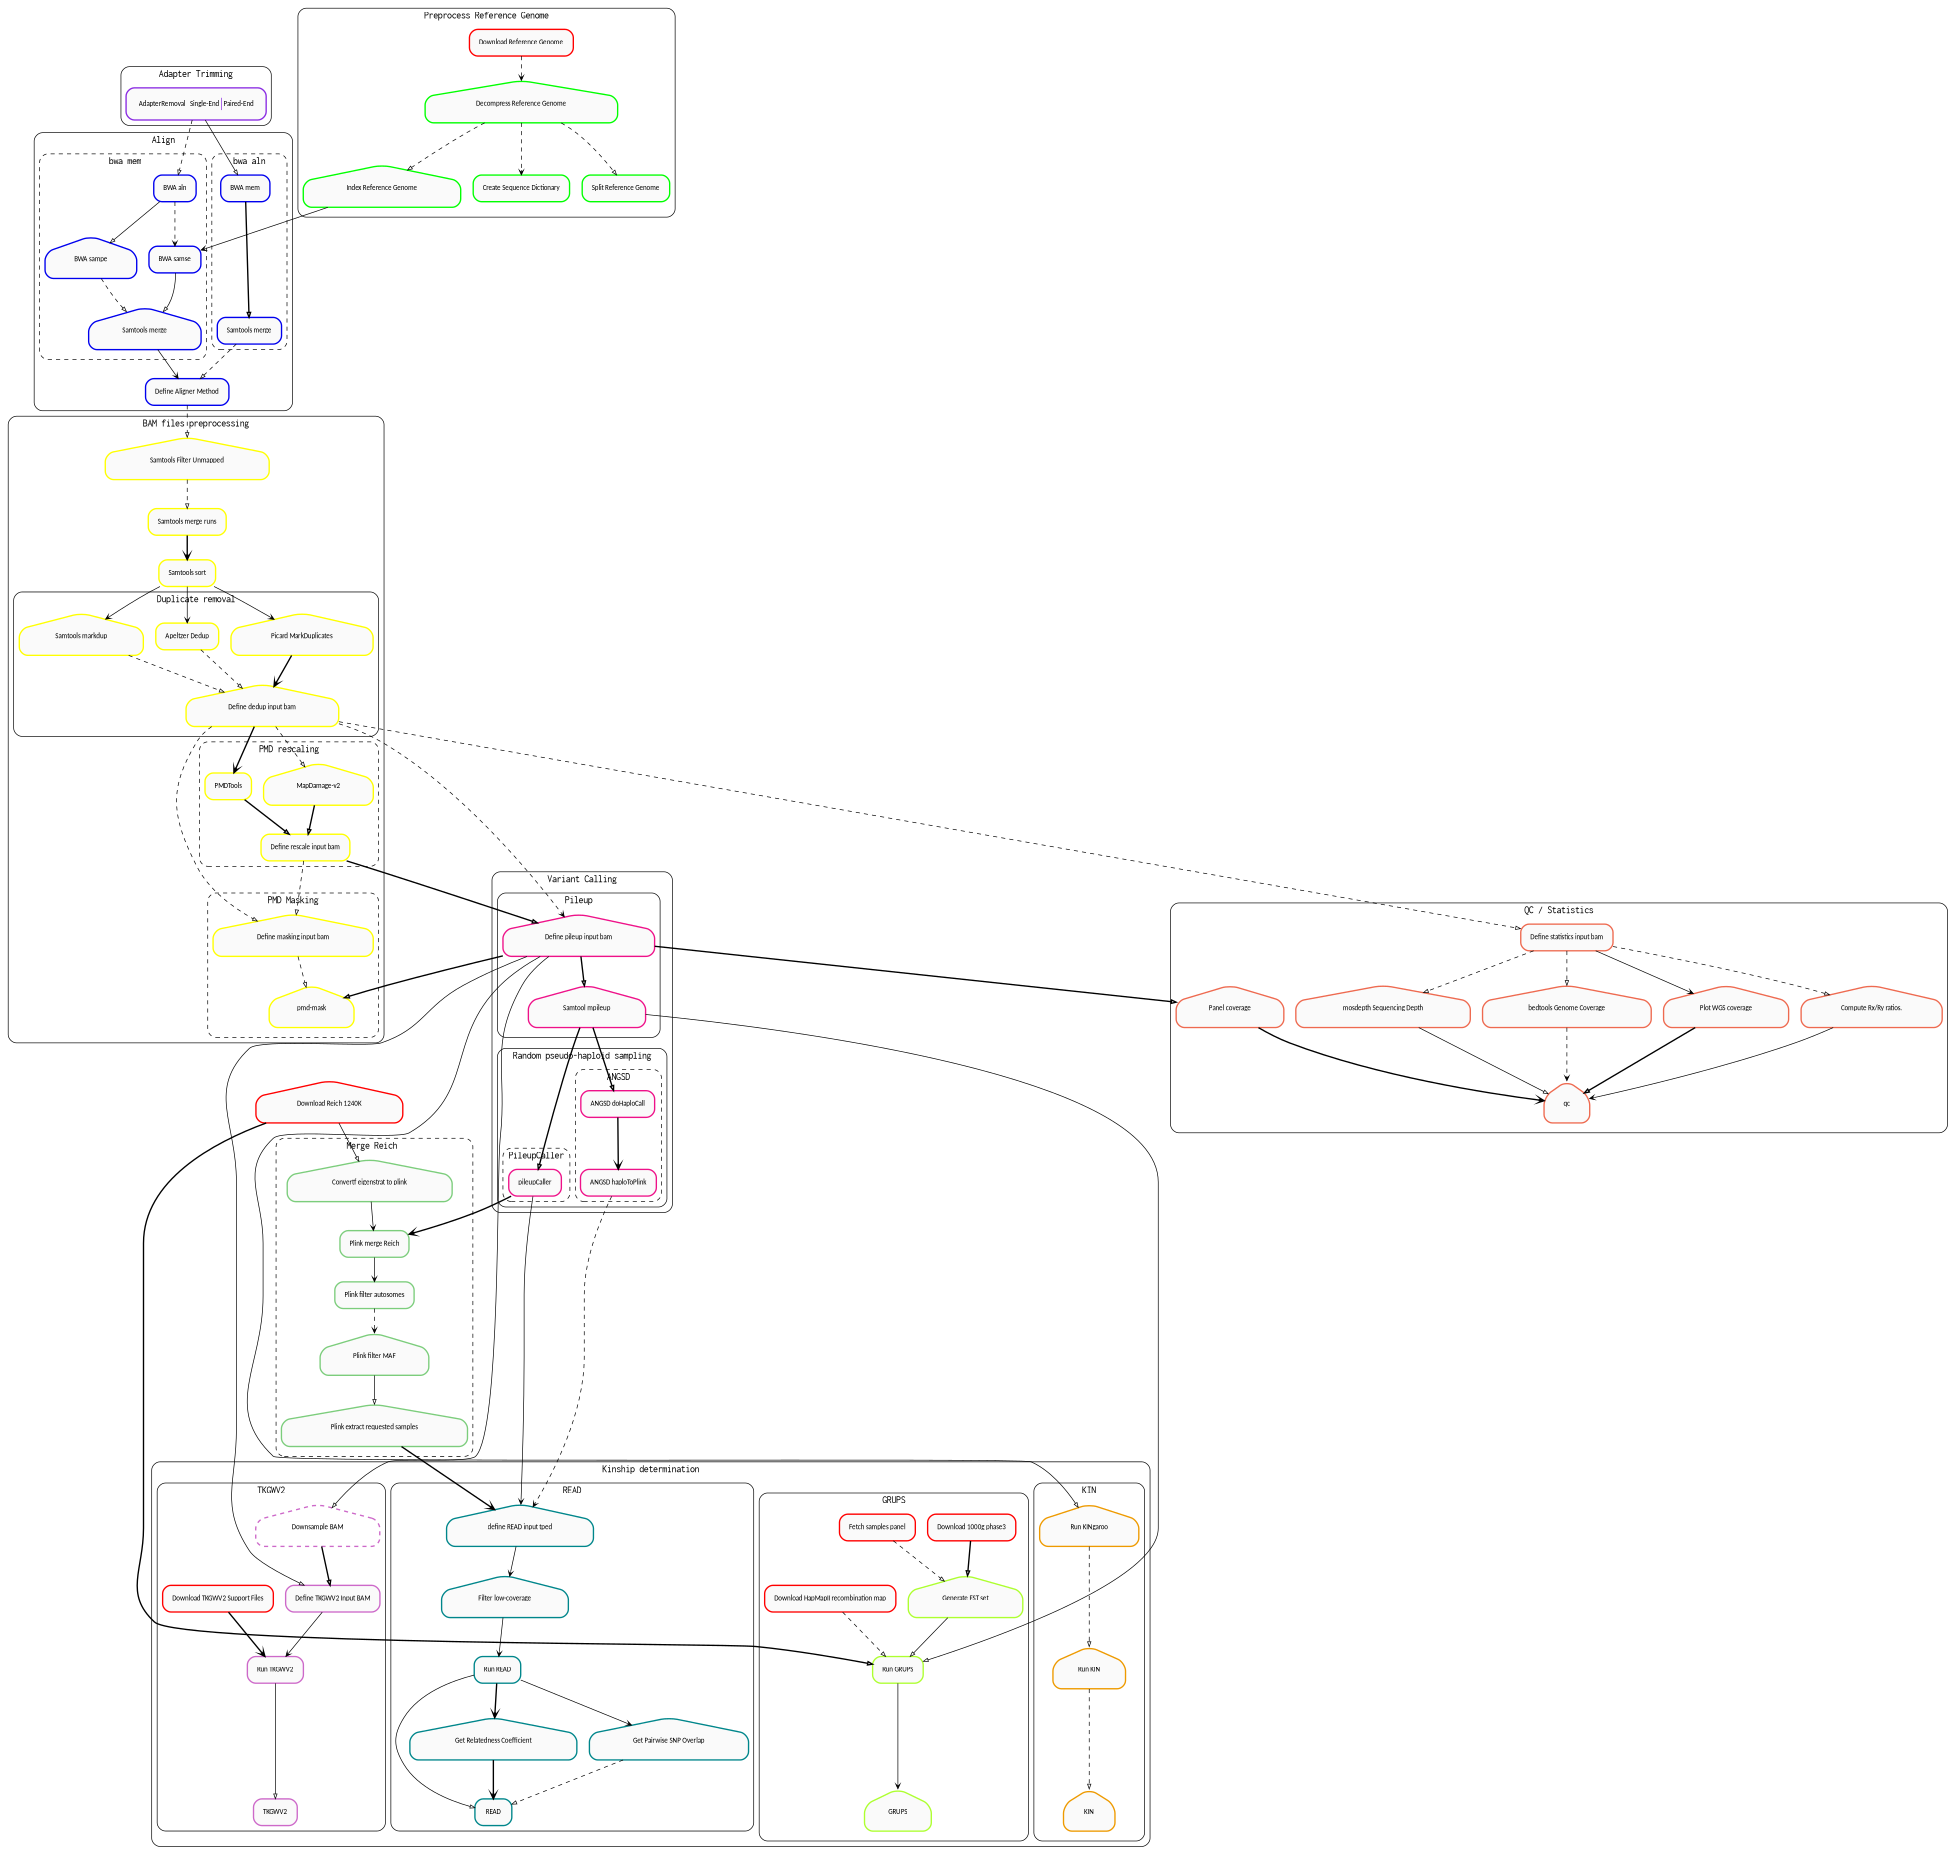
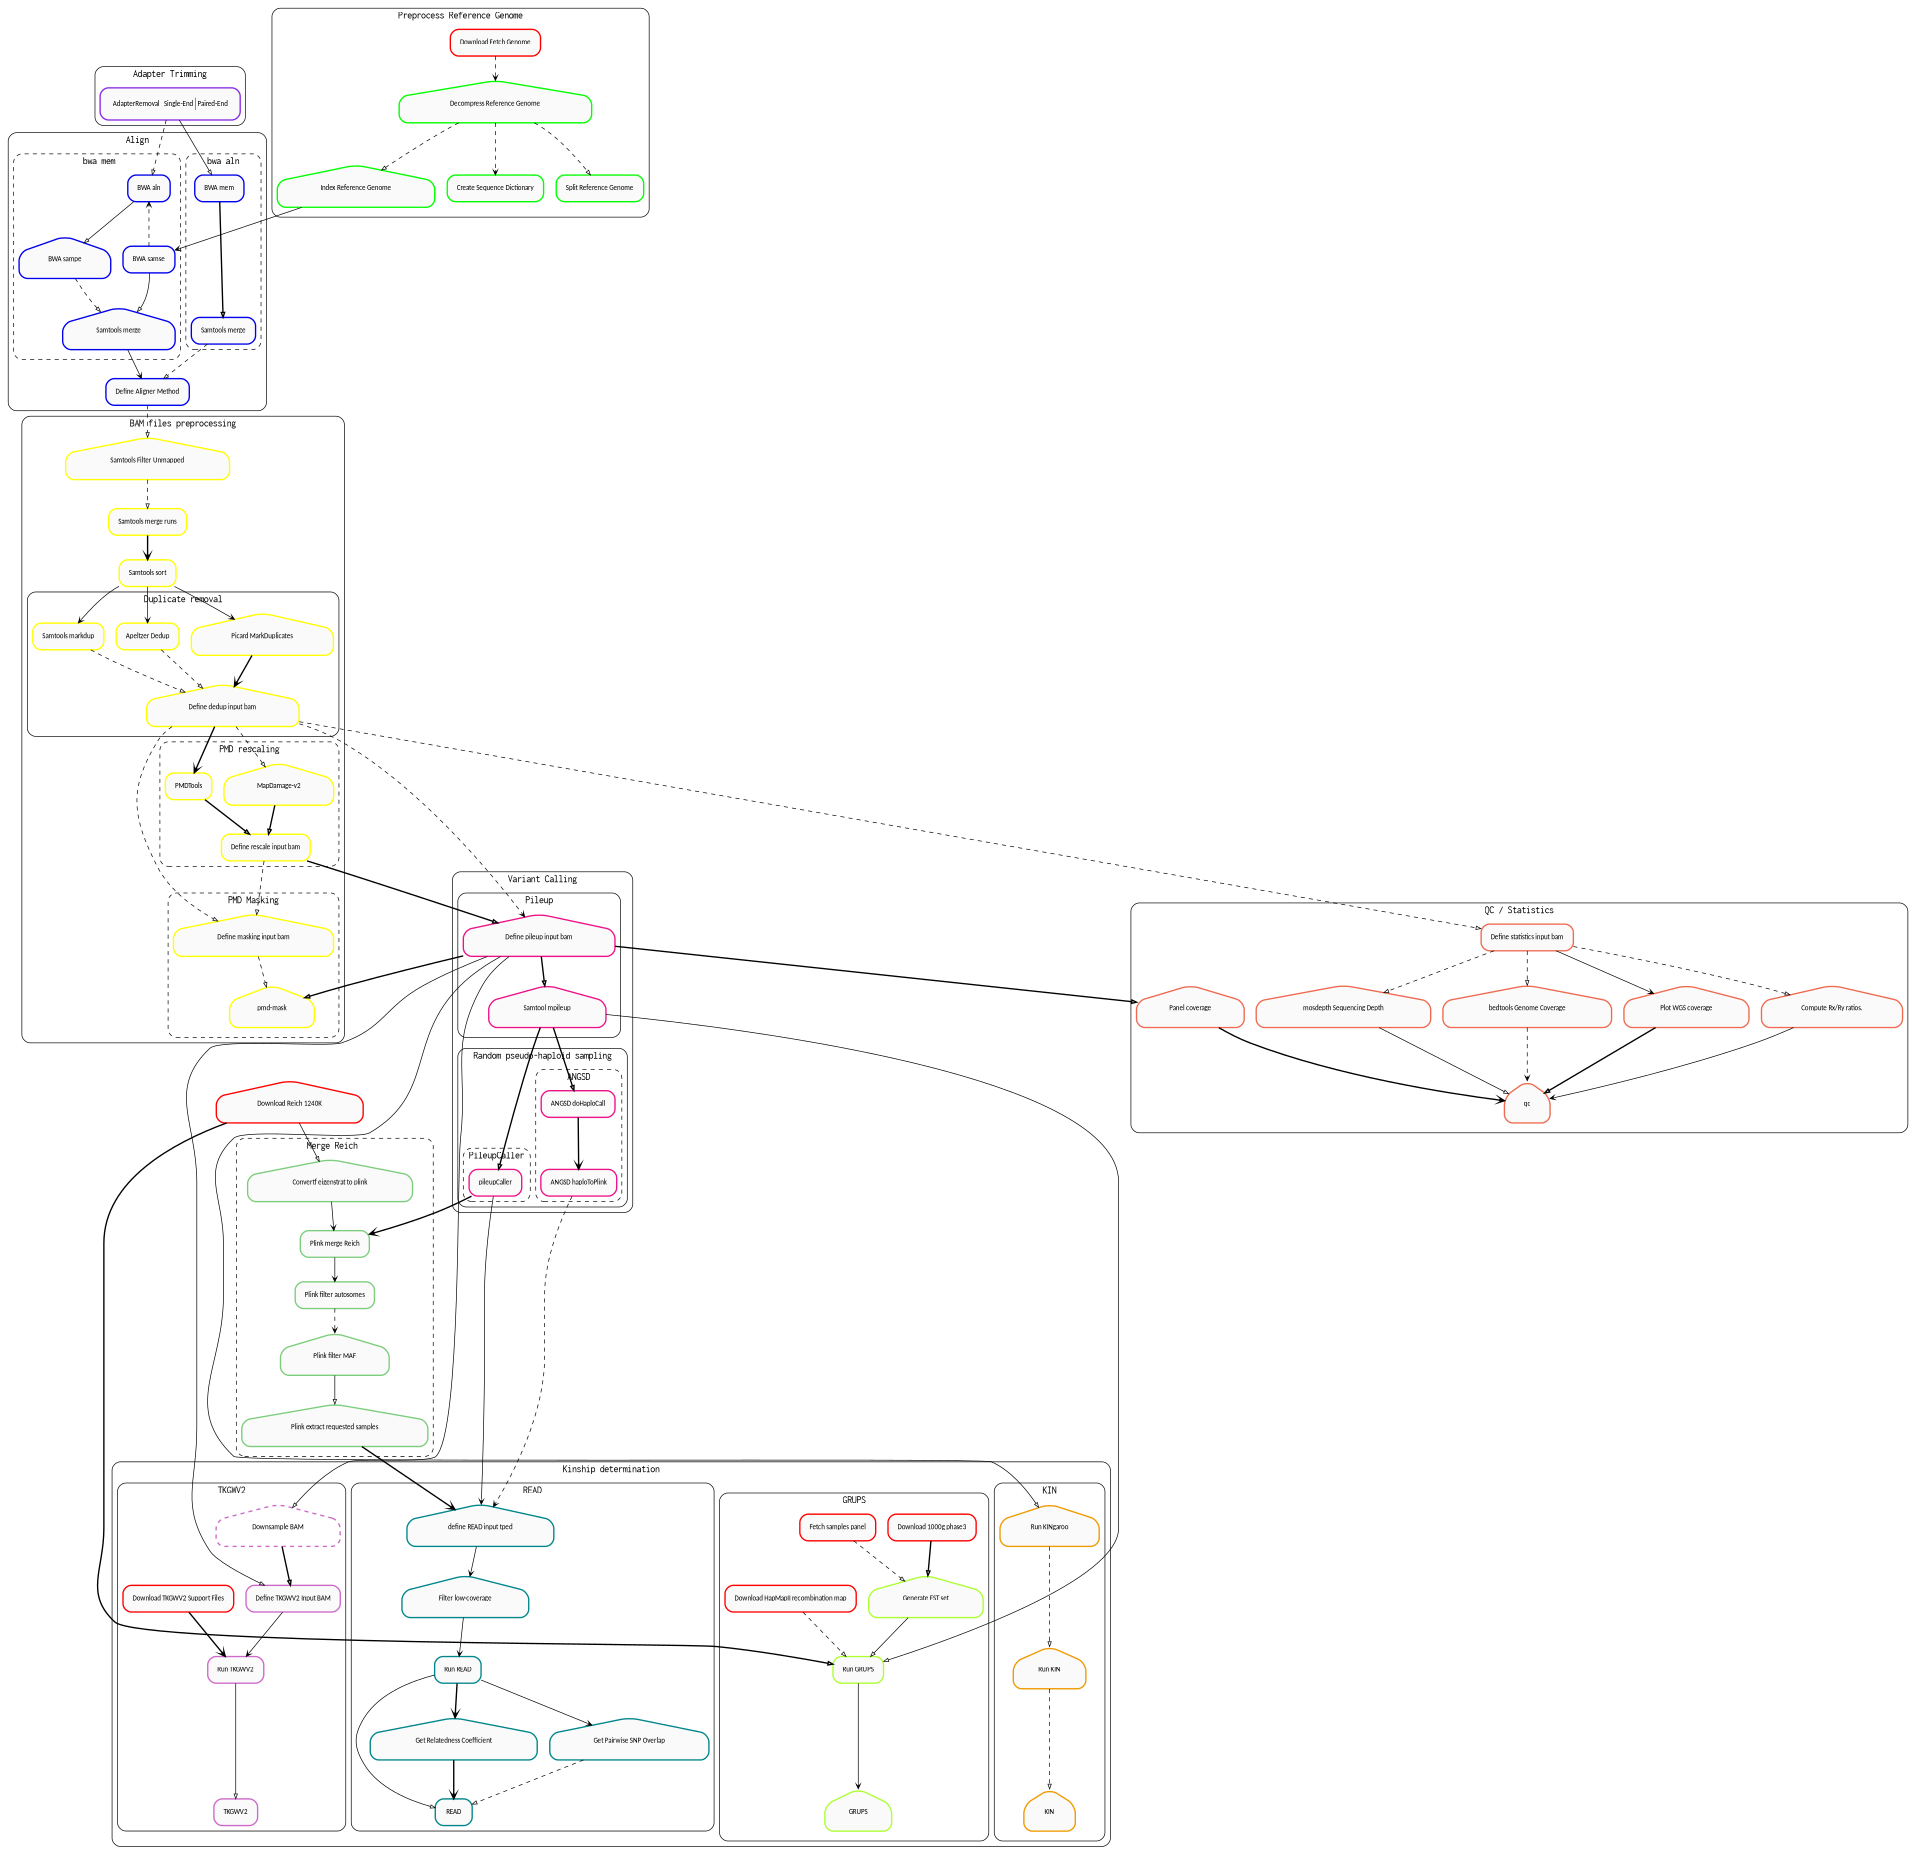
(521, 43) -> (495, 43)
(175, 222) -> (149, 226)
(81, 636) -> (68, 636)
